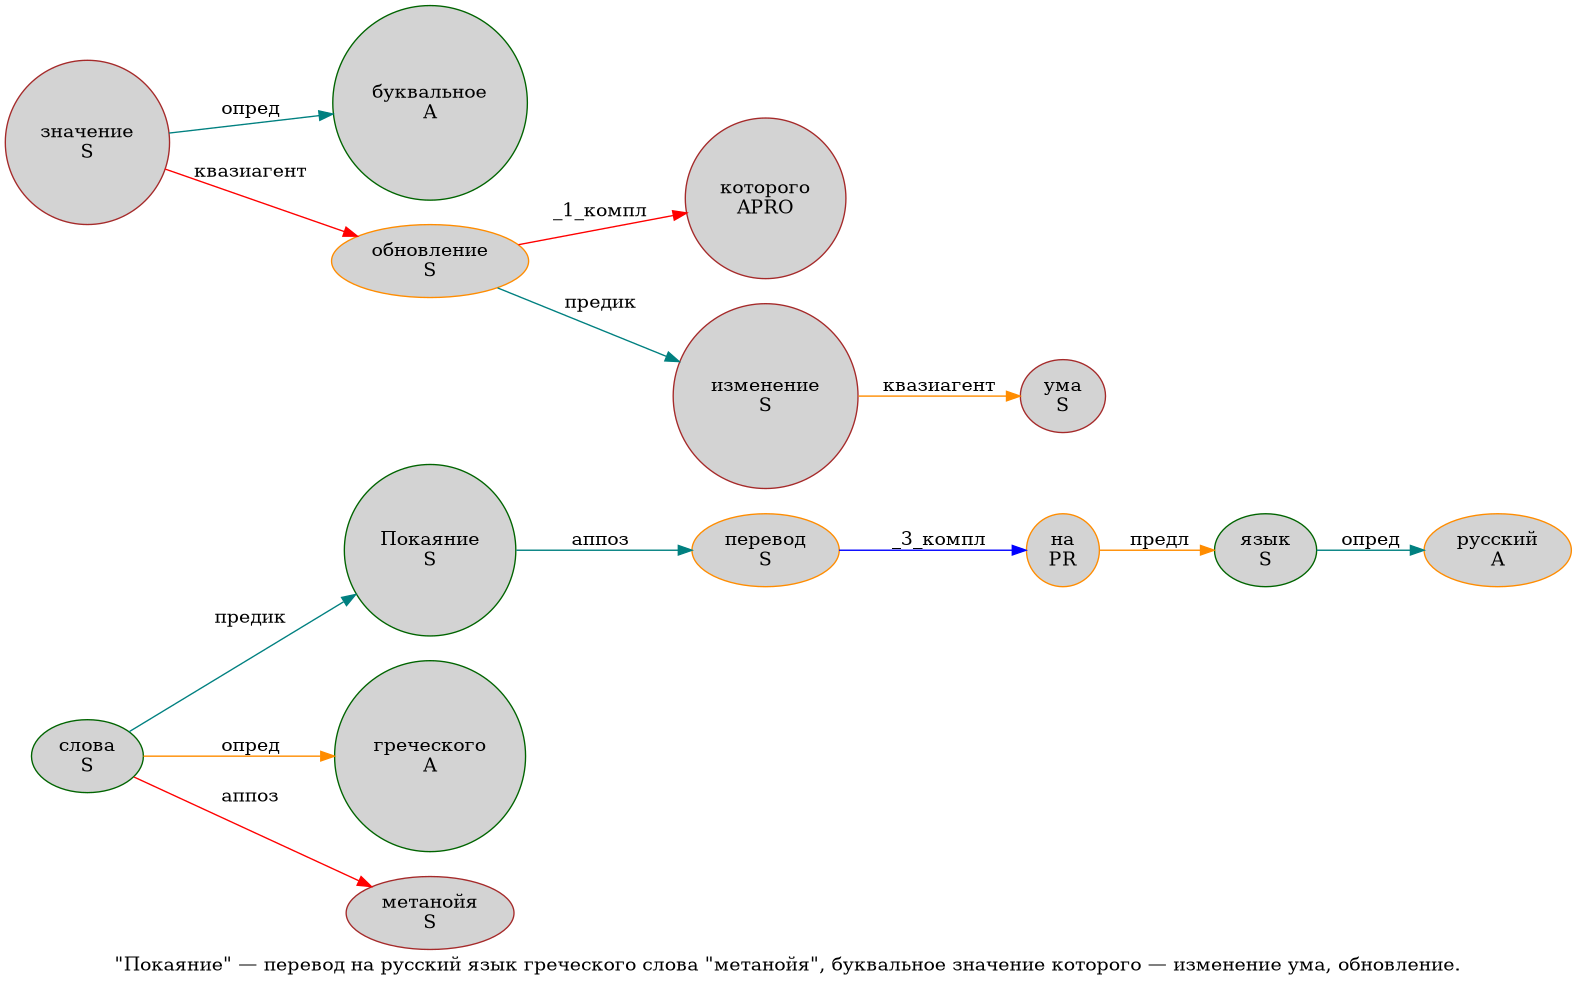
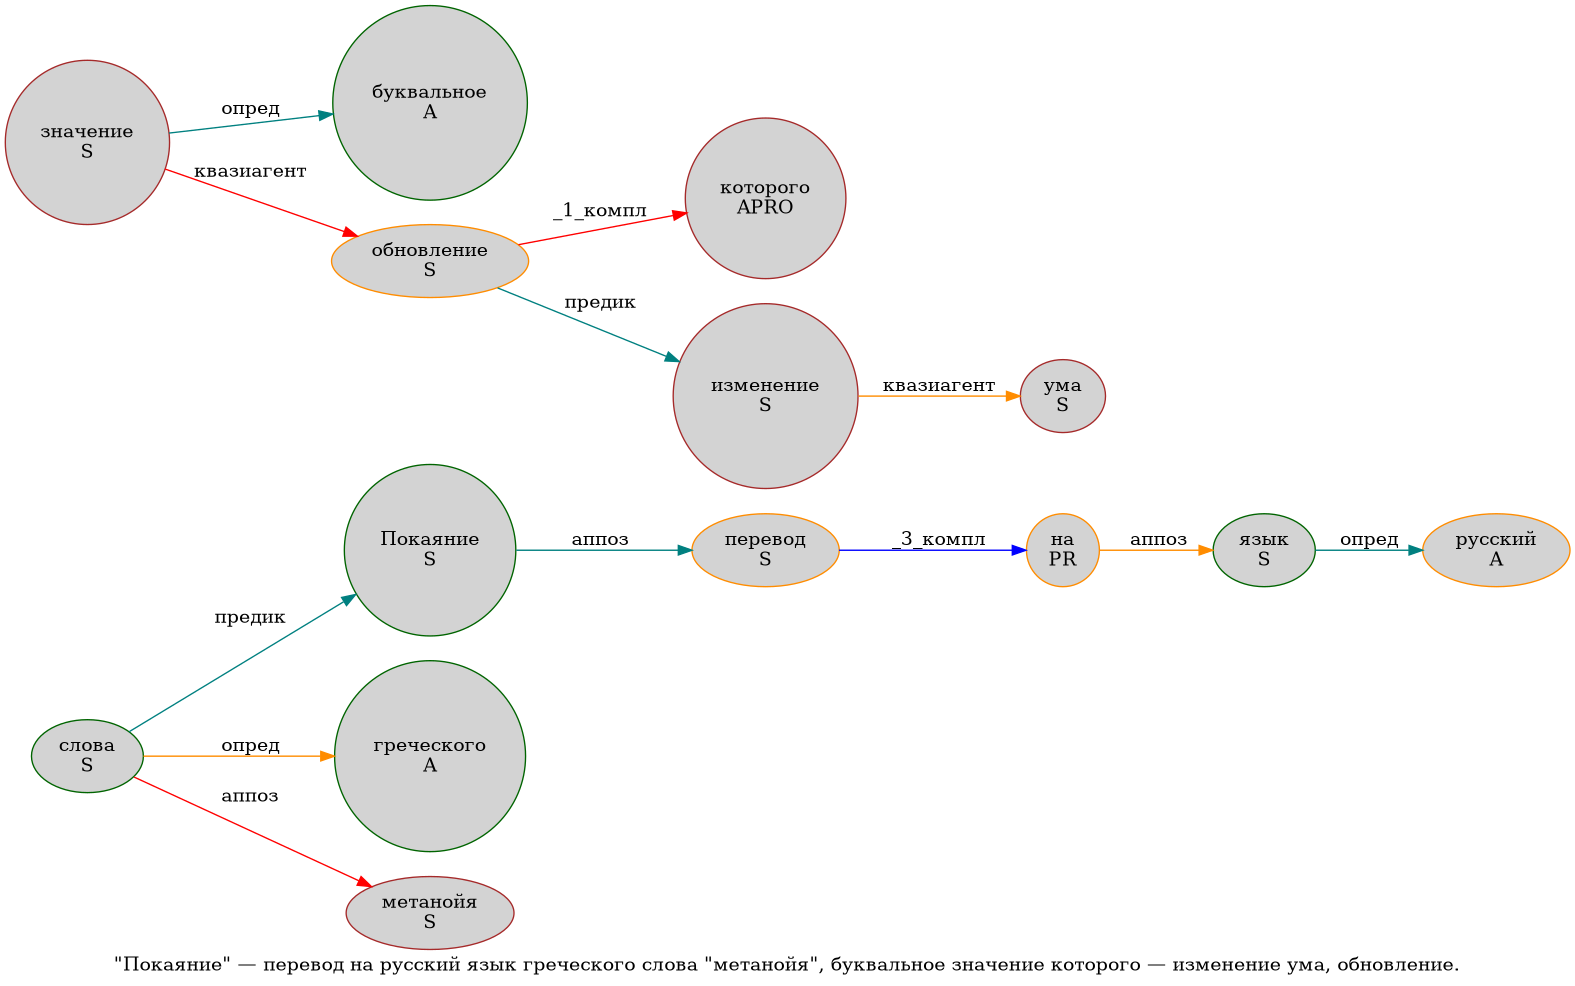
(1160, 540) -> (1159, 540)
